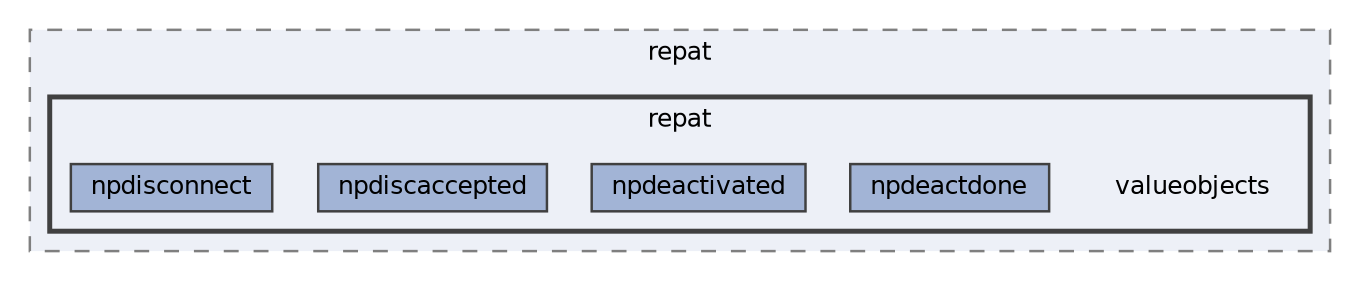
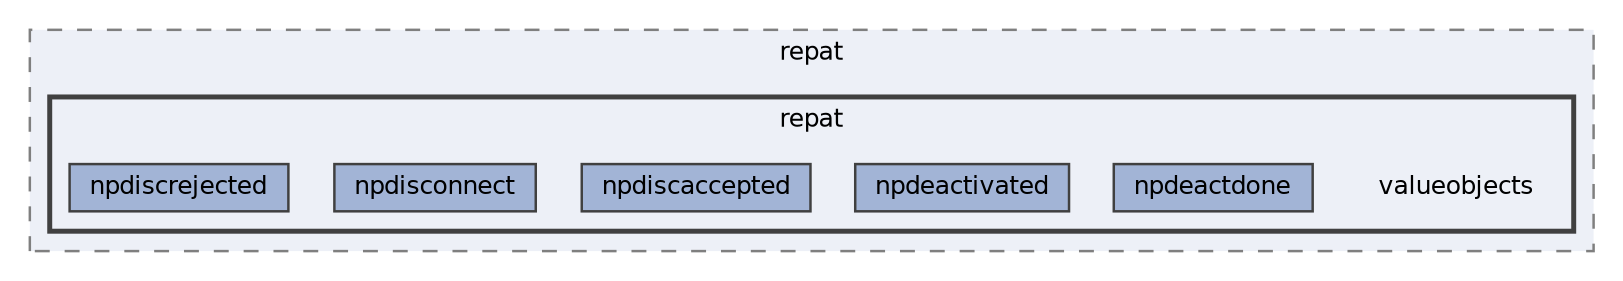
none -> (179, 188)
